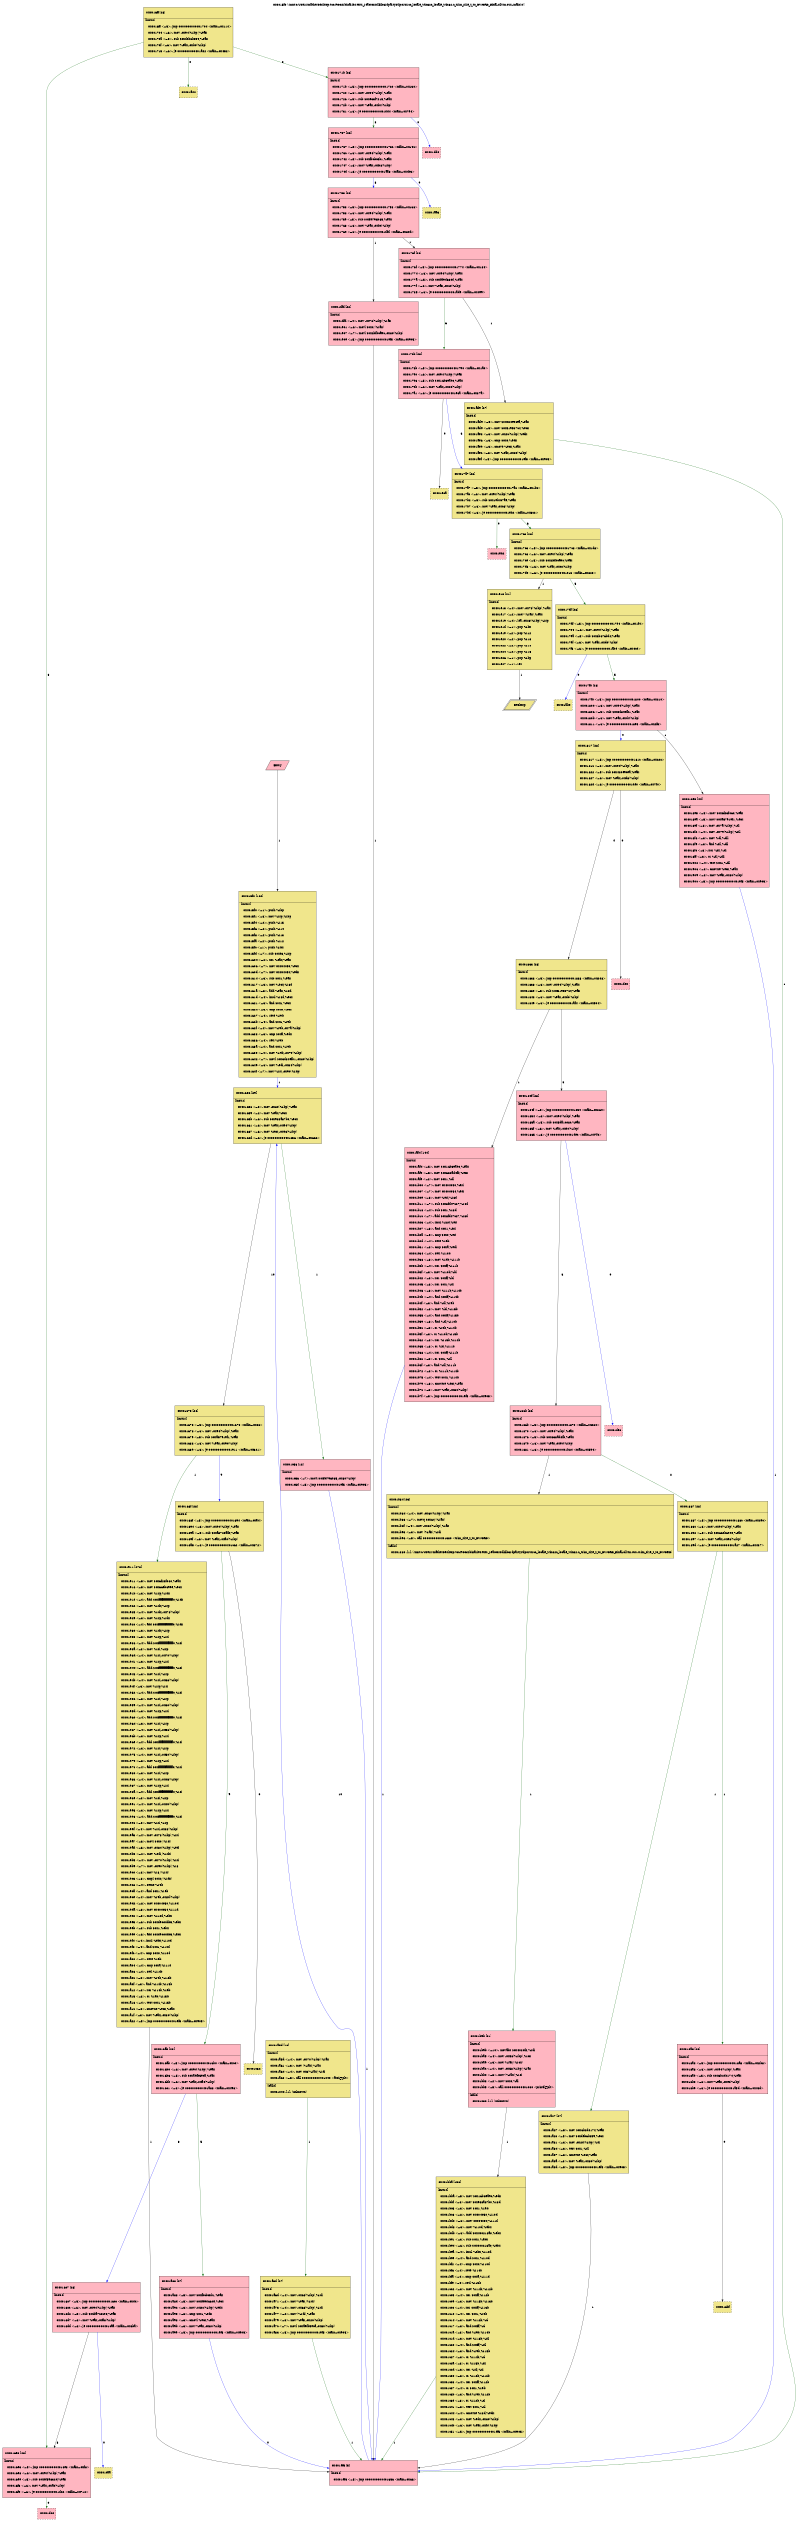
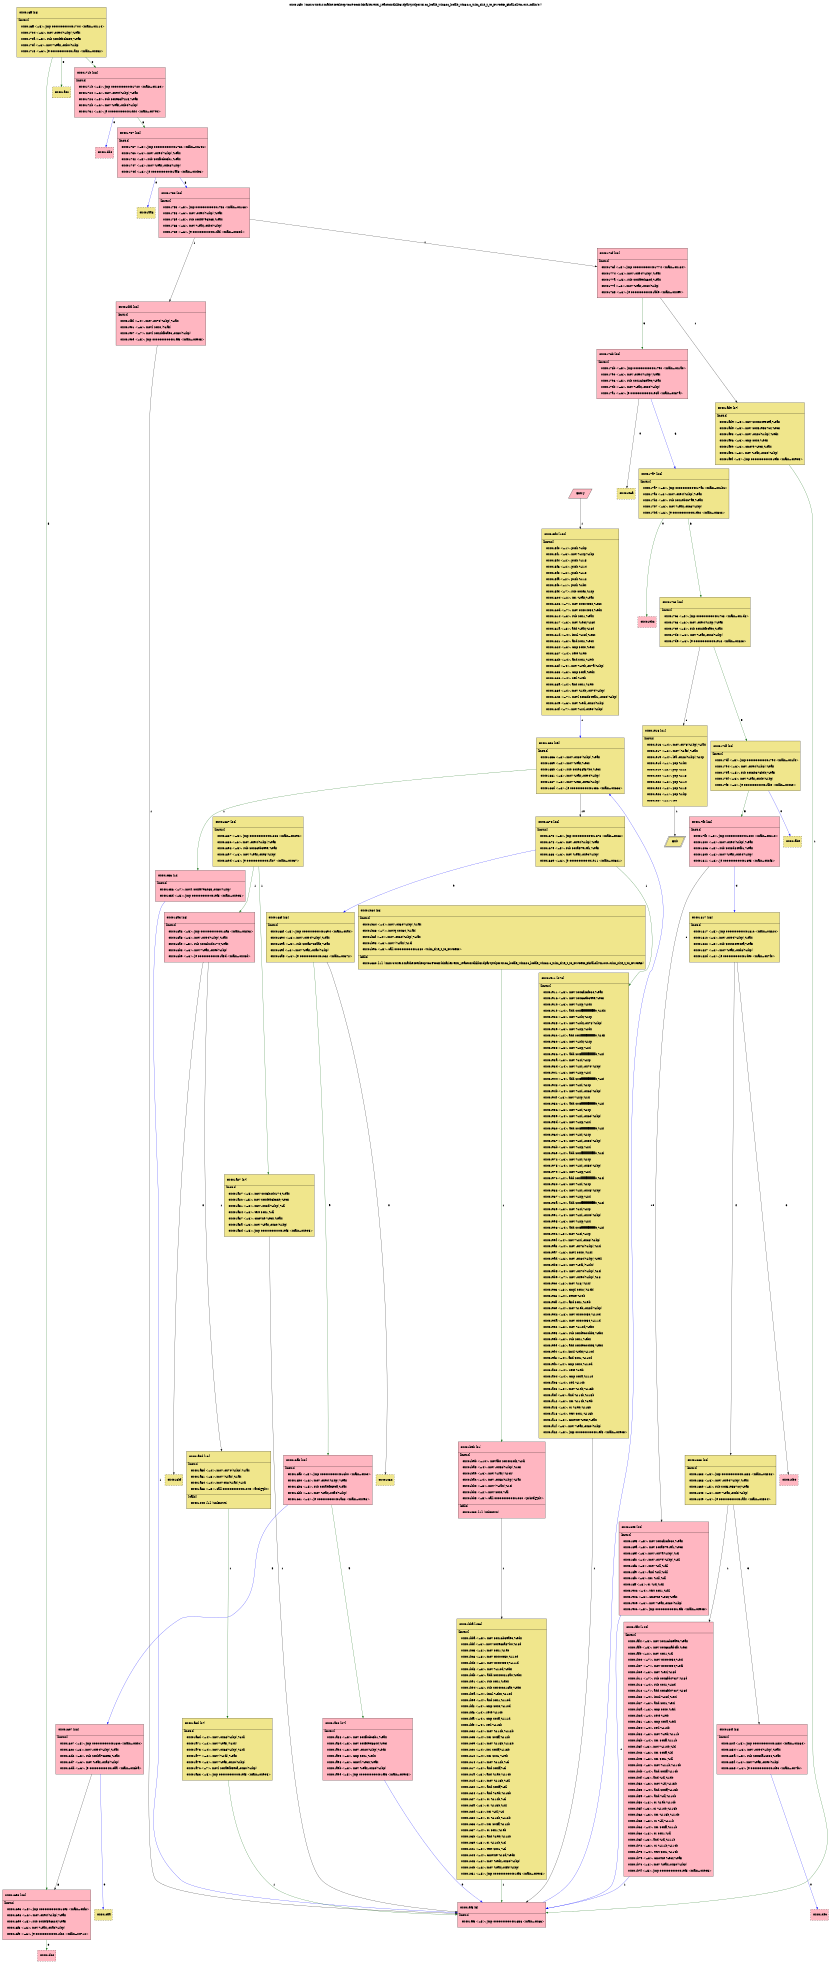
(520, 705) -> (675, 842)
none -> (206, 1206)
(556, 1431) -> none
